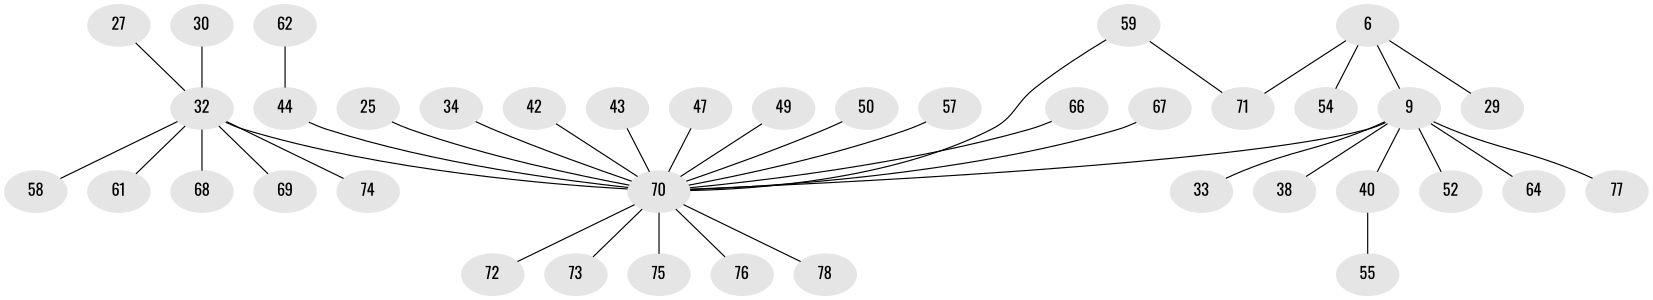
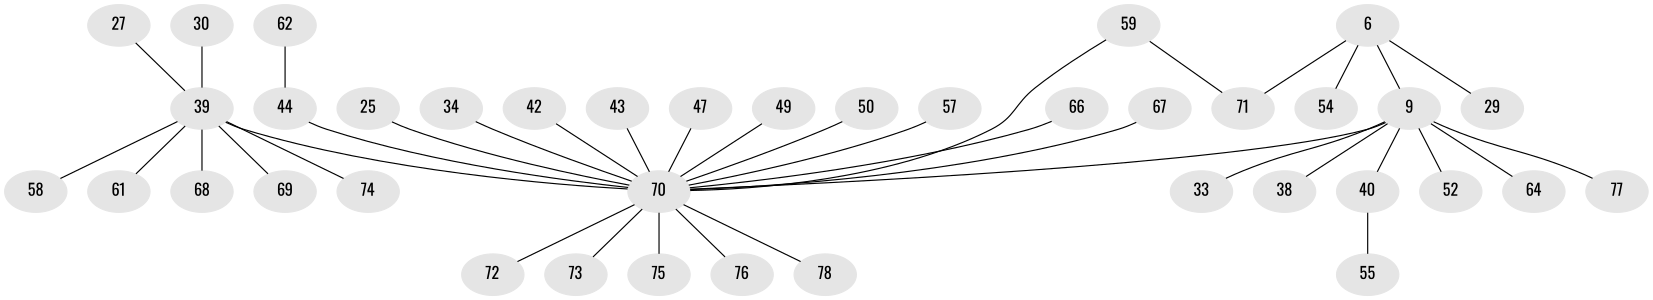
(202, 108) -> (202, 108)
